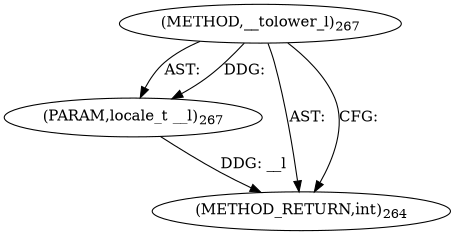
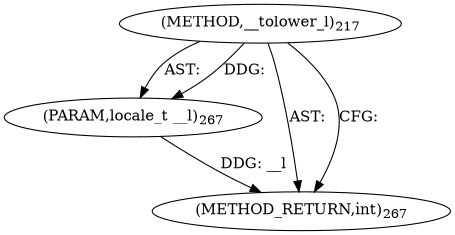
(348, 22) -> (348, 22)
(395, 210) -> (395, 210)
